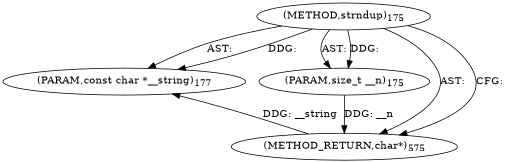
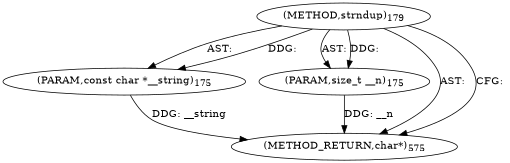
(396, 15) -> (396, 15)
(203, 80) -> (203, 80)
(244, 114) -> (179, 129)
